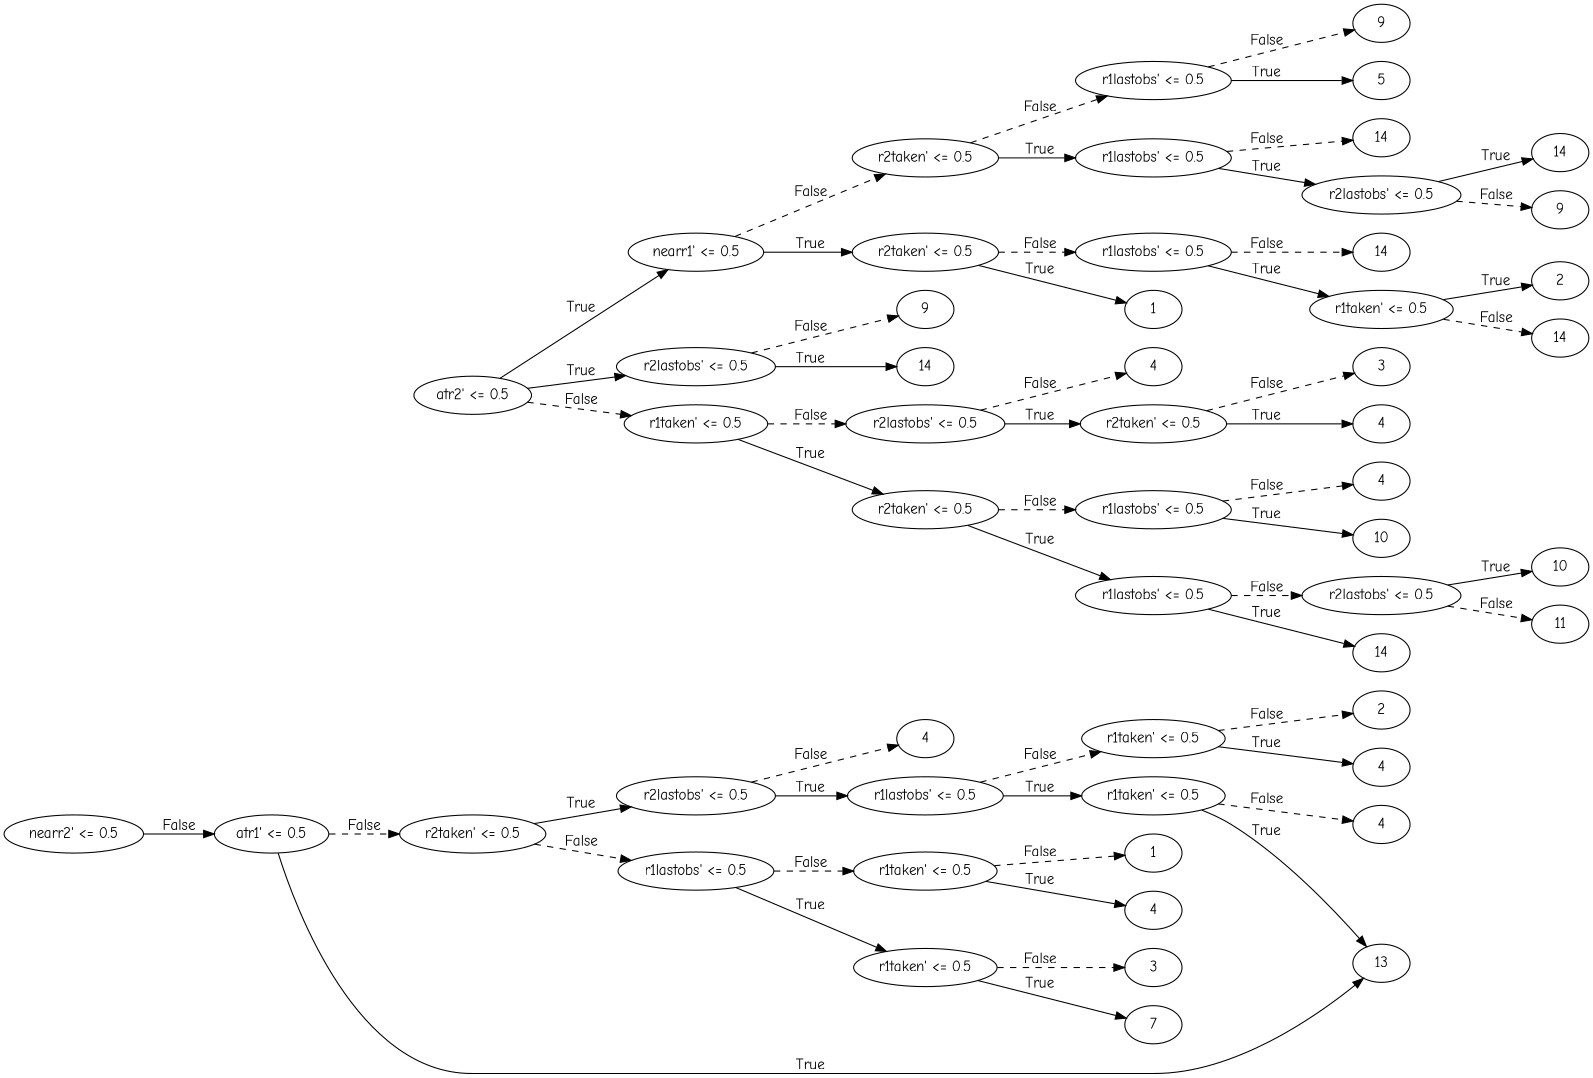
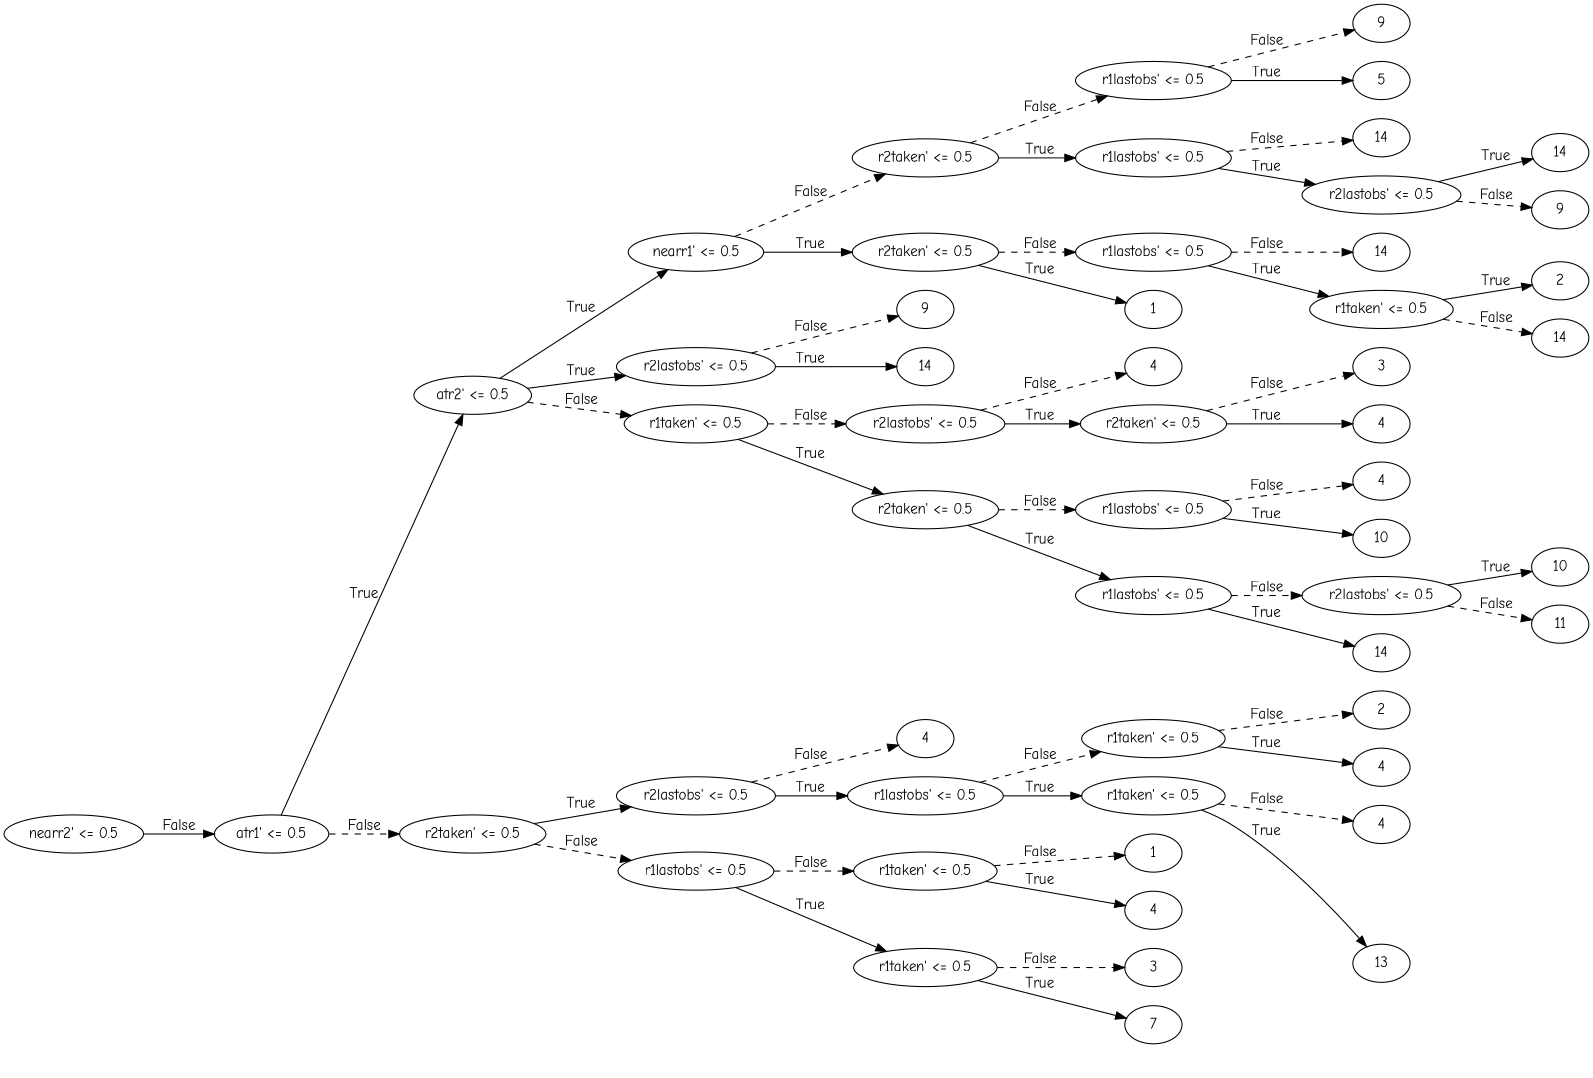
(769, 1073) -> (370, 620)
